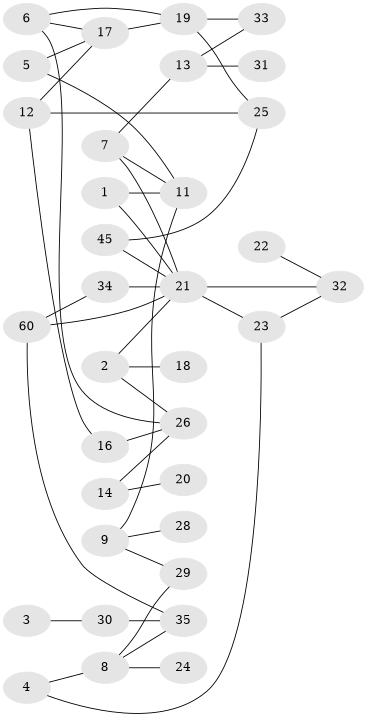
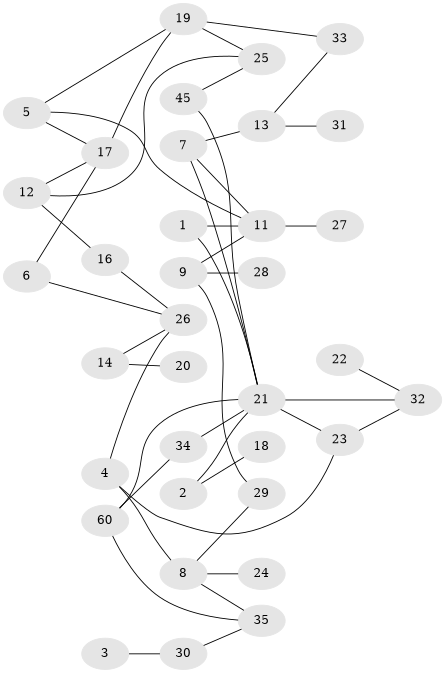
(105, 8) -> (105, 66)
none -> (340, 226)
(144, 395) -> (134, 393)
